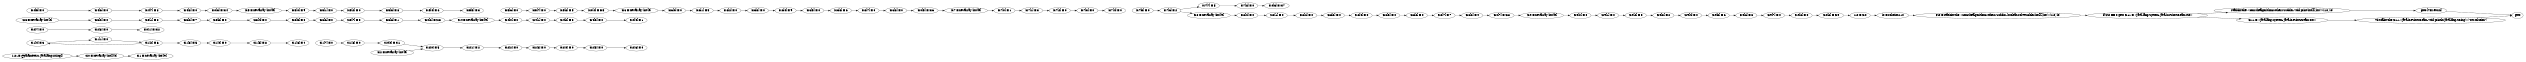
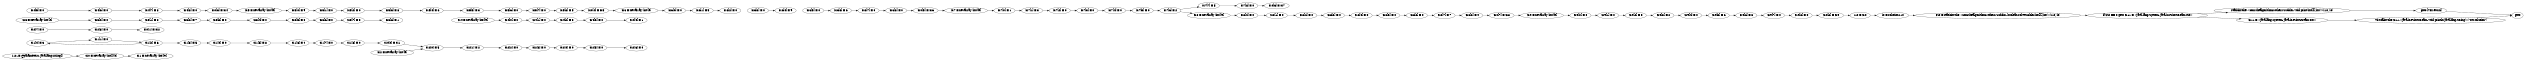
none -> (491, 11)
(743, 11) -> none
(798, 11) -> none
none -> (1128, 11)
(433, 20) -> none
none -> (311, 43)
